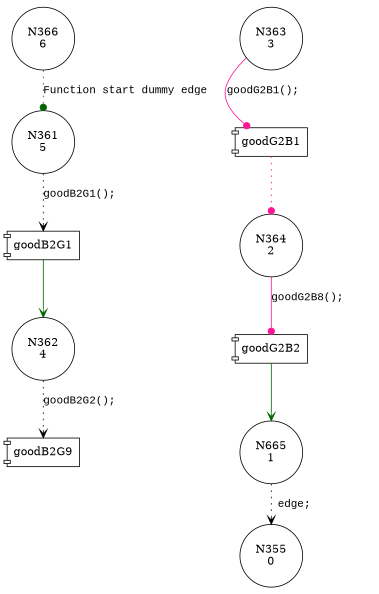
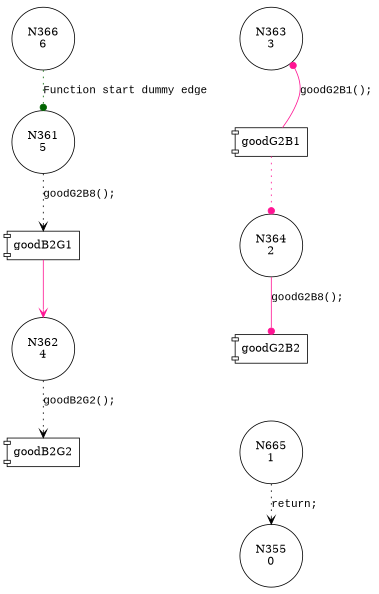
(225, 91) -> (298, 99)
(79, 194) -> (79, 194)
(43, 285) -> (43, 285)
(271, 388) -> none
(43, 452) -> (43, 452)
(294, 504) -> (294, 504)
